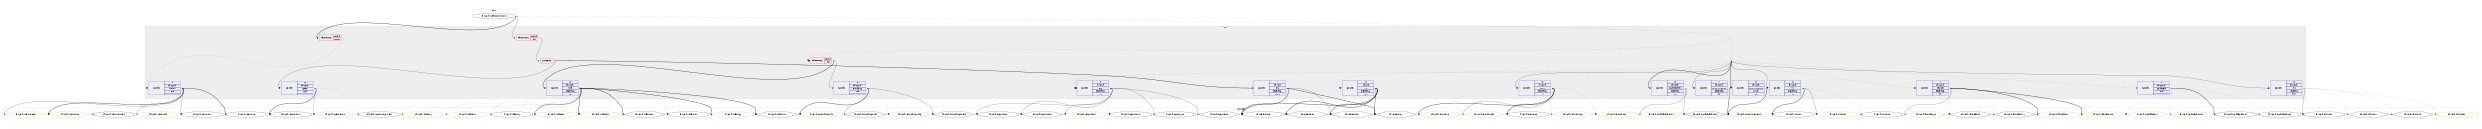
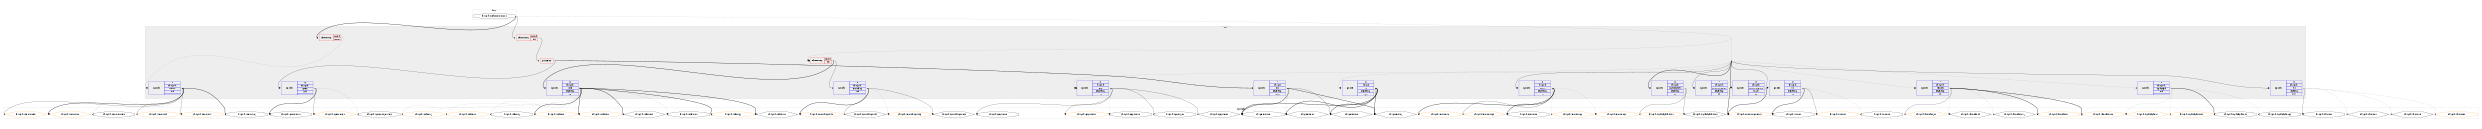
(203, 114) -> (203, 114)
(1042, 114) -> none
